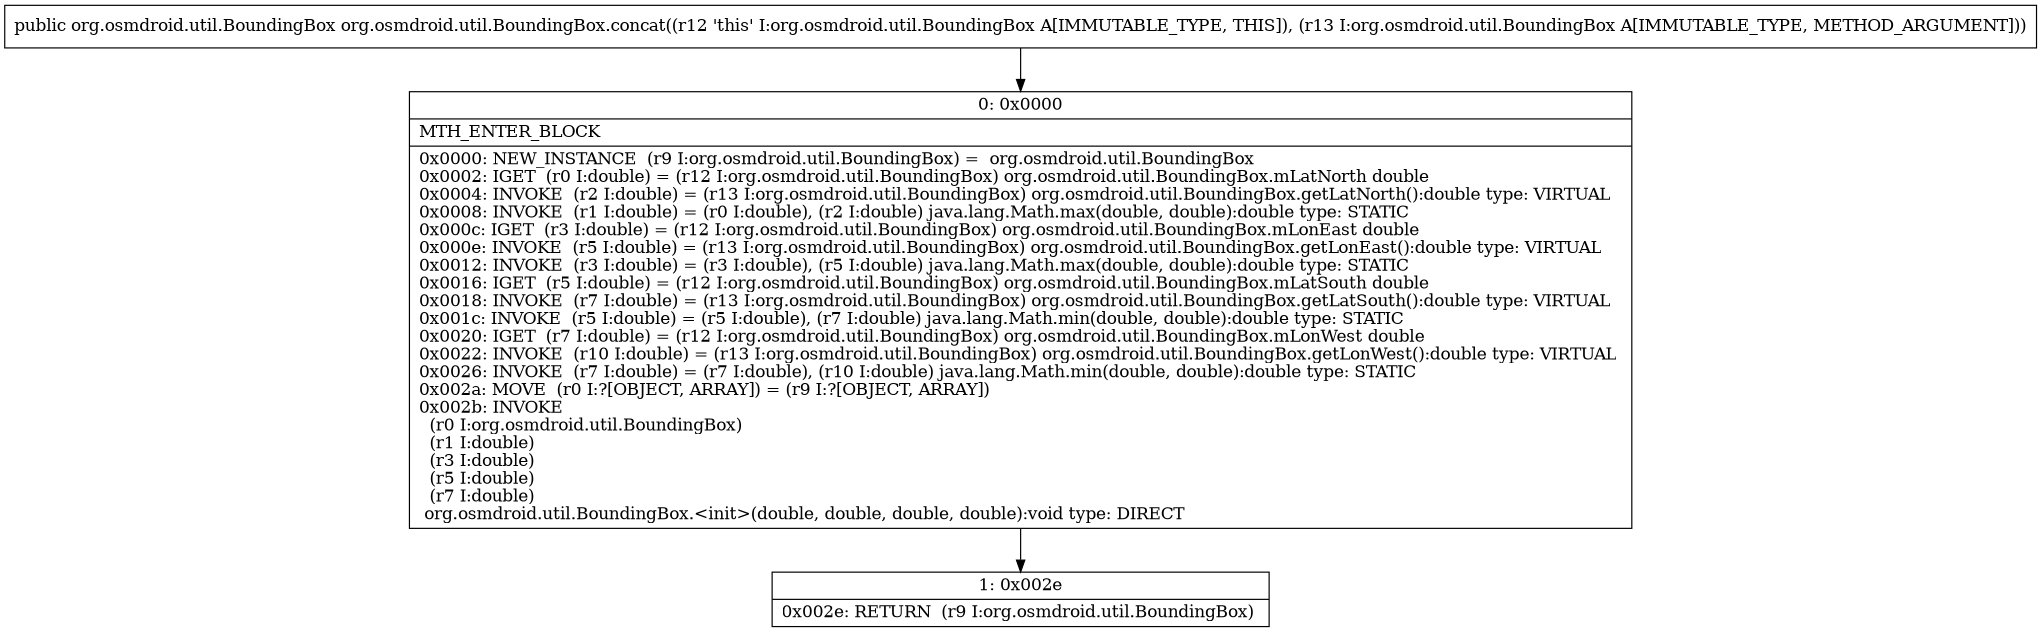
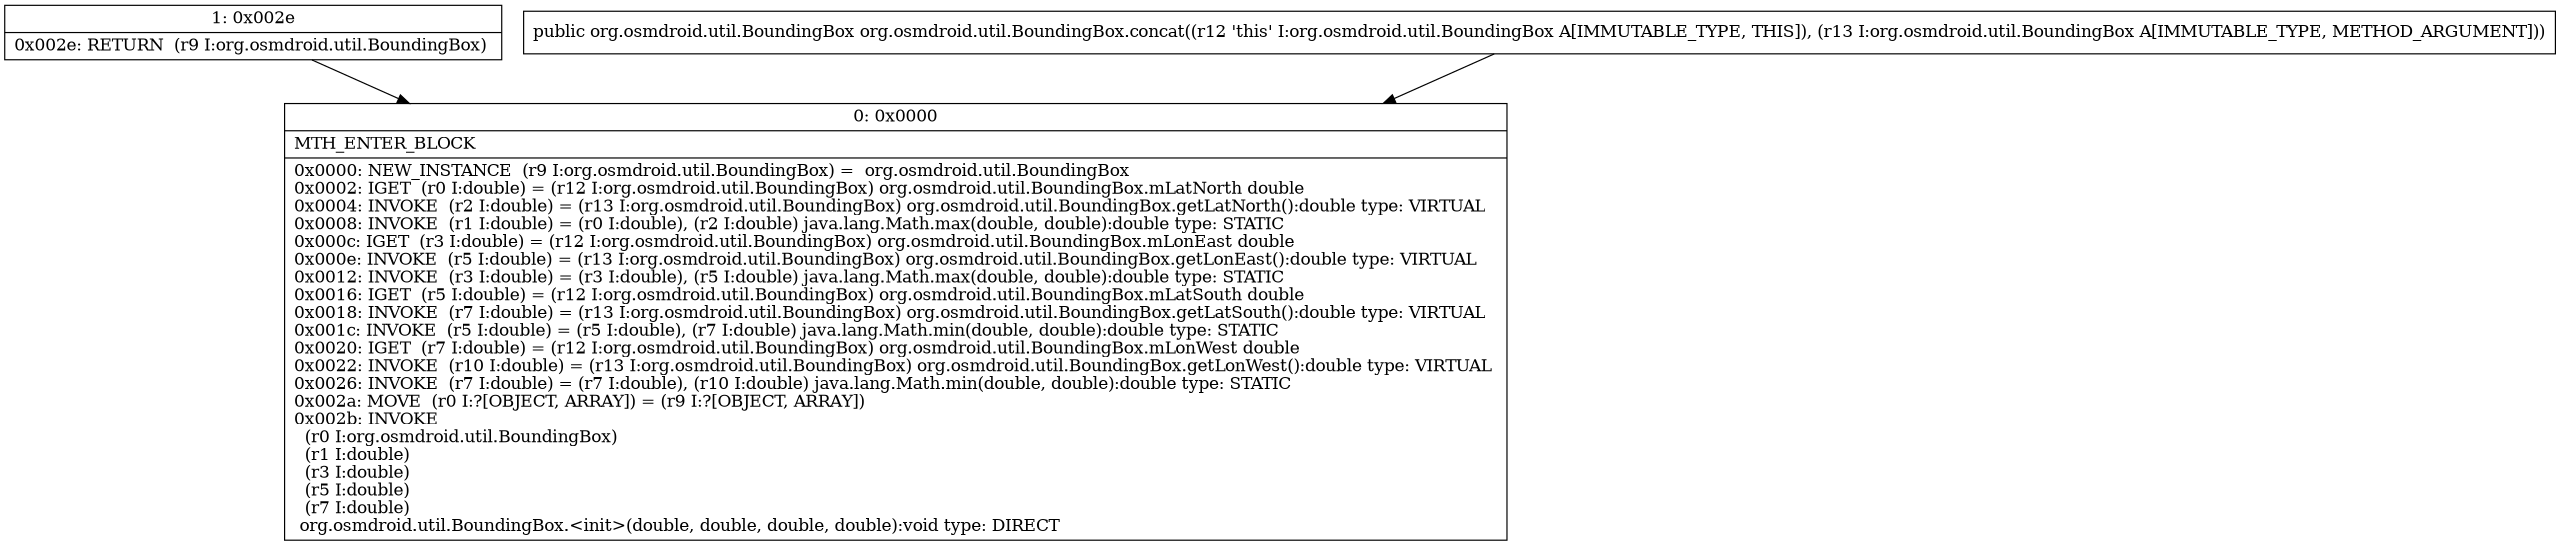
(1021, 544) -> (355, 79)
